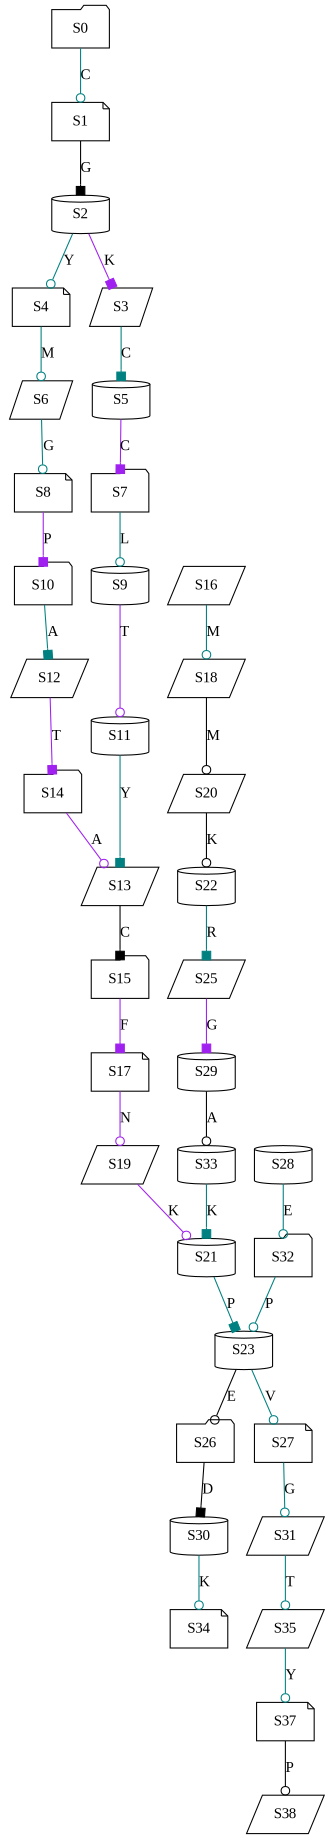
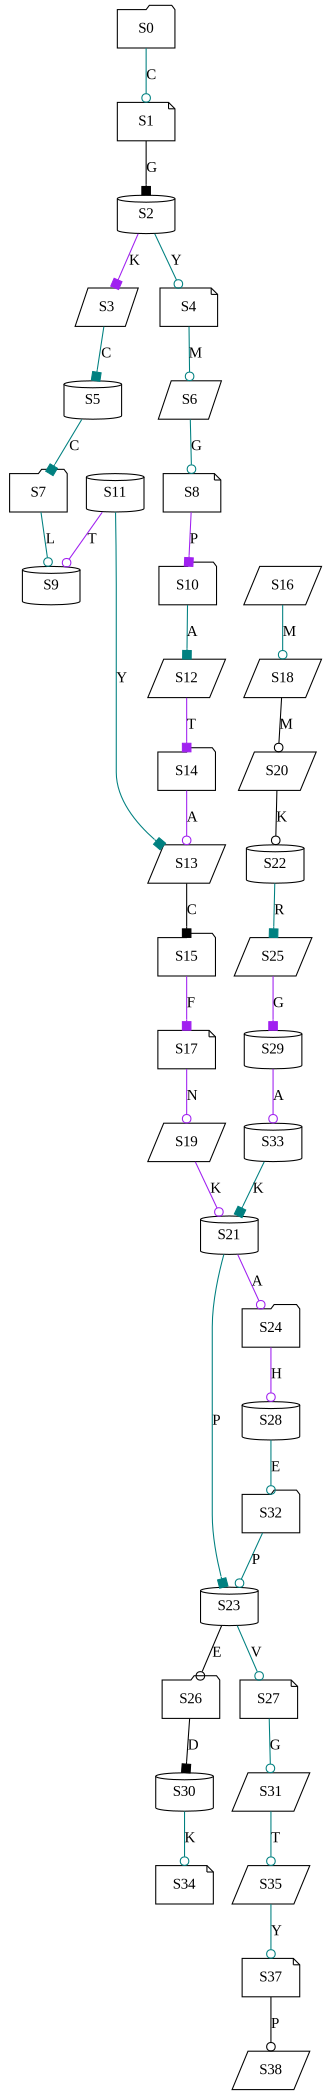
(121, 441) -> (68, 442)
(120, 656) -> (86, 536)
(206, 1114) -> (273, 1092)
none -> (271, 1328)
